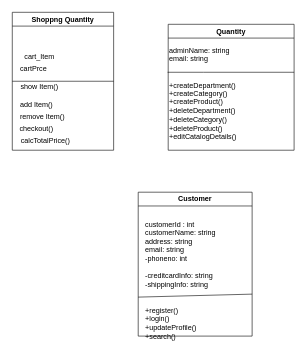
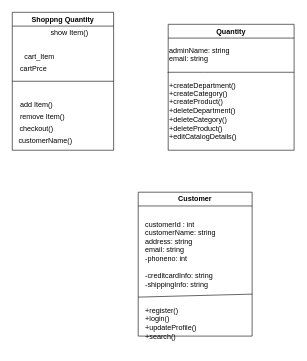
(39, 87) -> (69, 33)
(46, 141) -> (46, 141)
